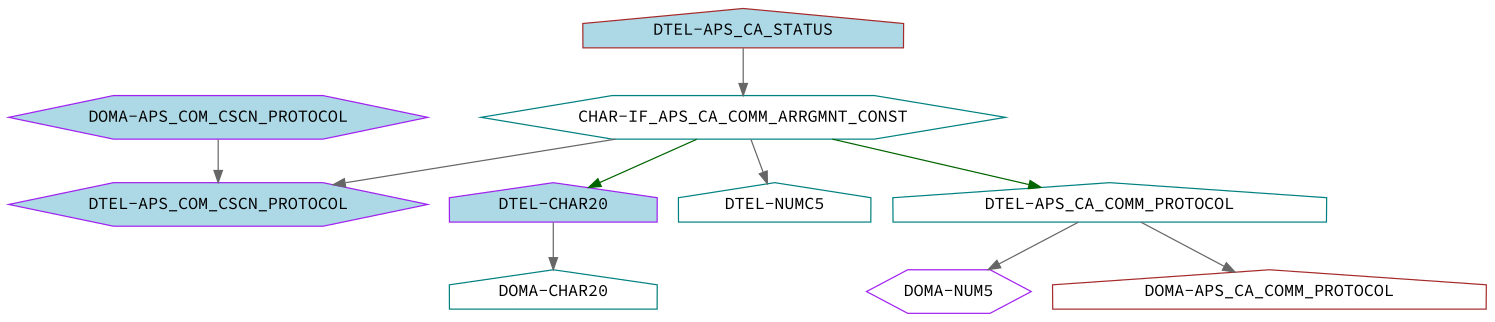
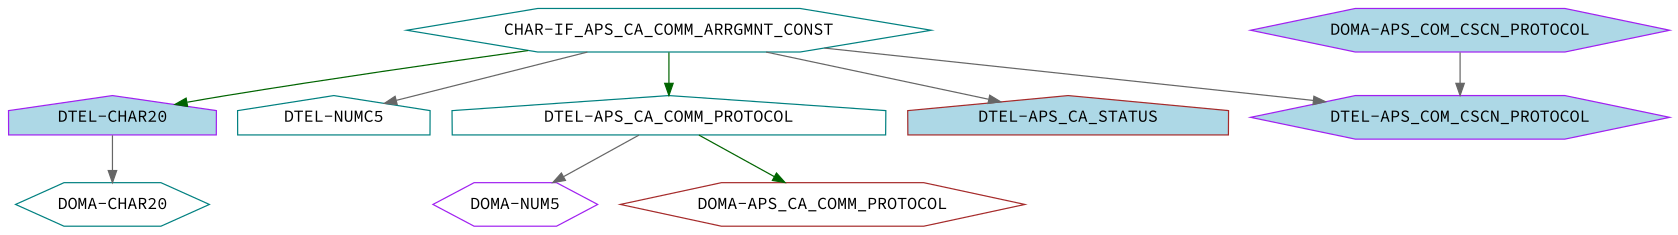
(743, 66) -> (877, 76)
(1183, 244) -> (737, 156)
(553, 292) -> (112, 204)
(1269, 292) -> (823, 204)
